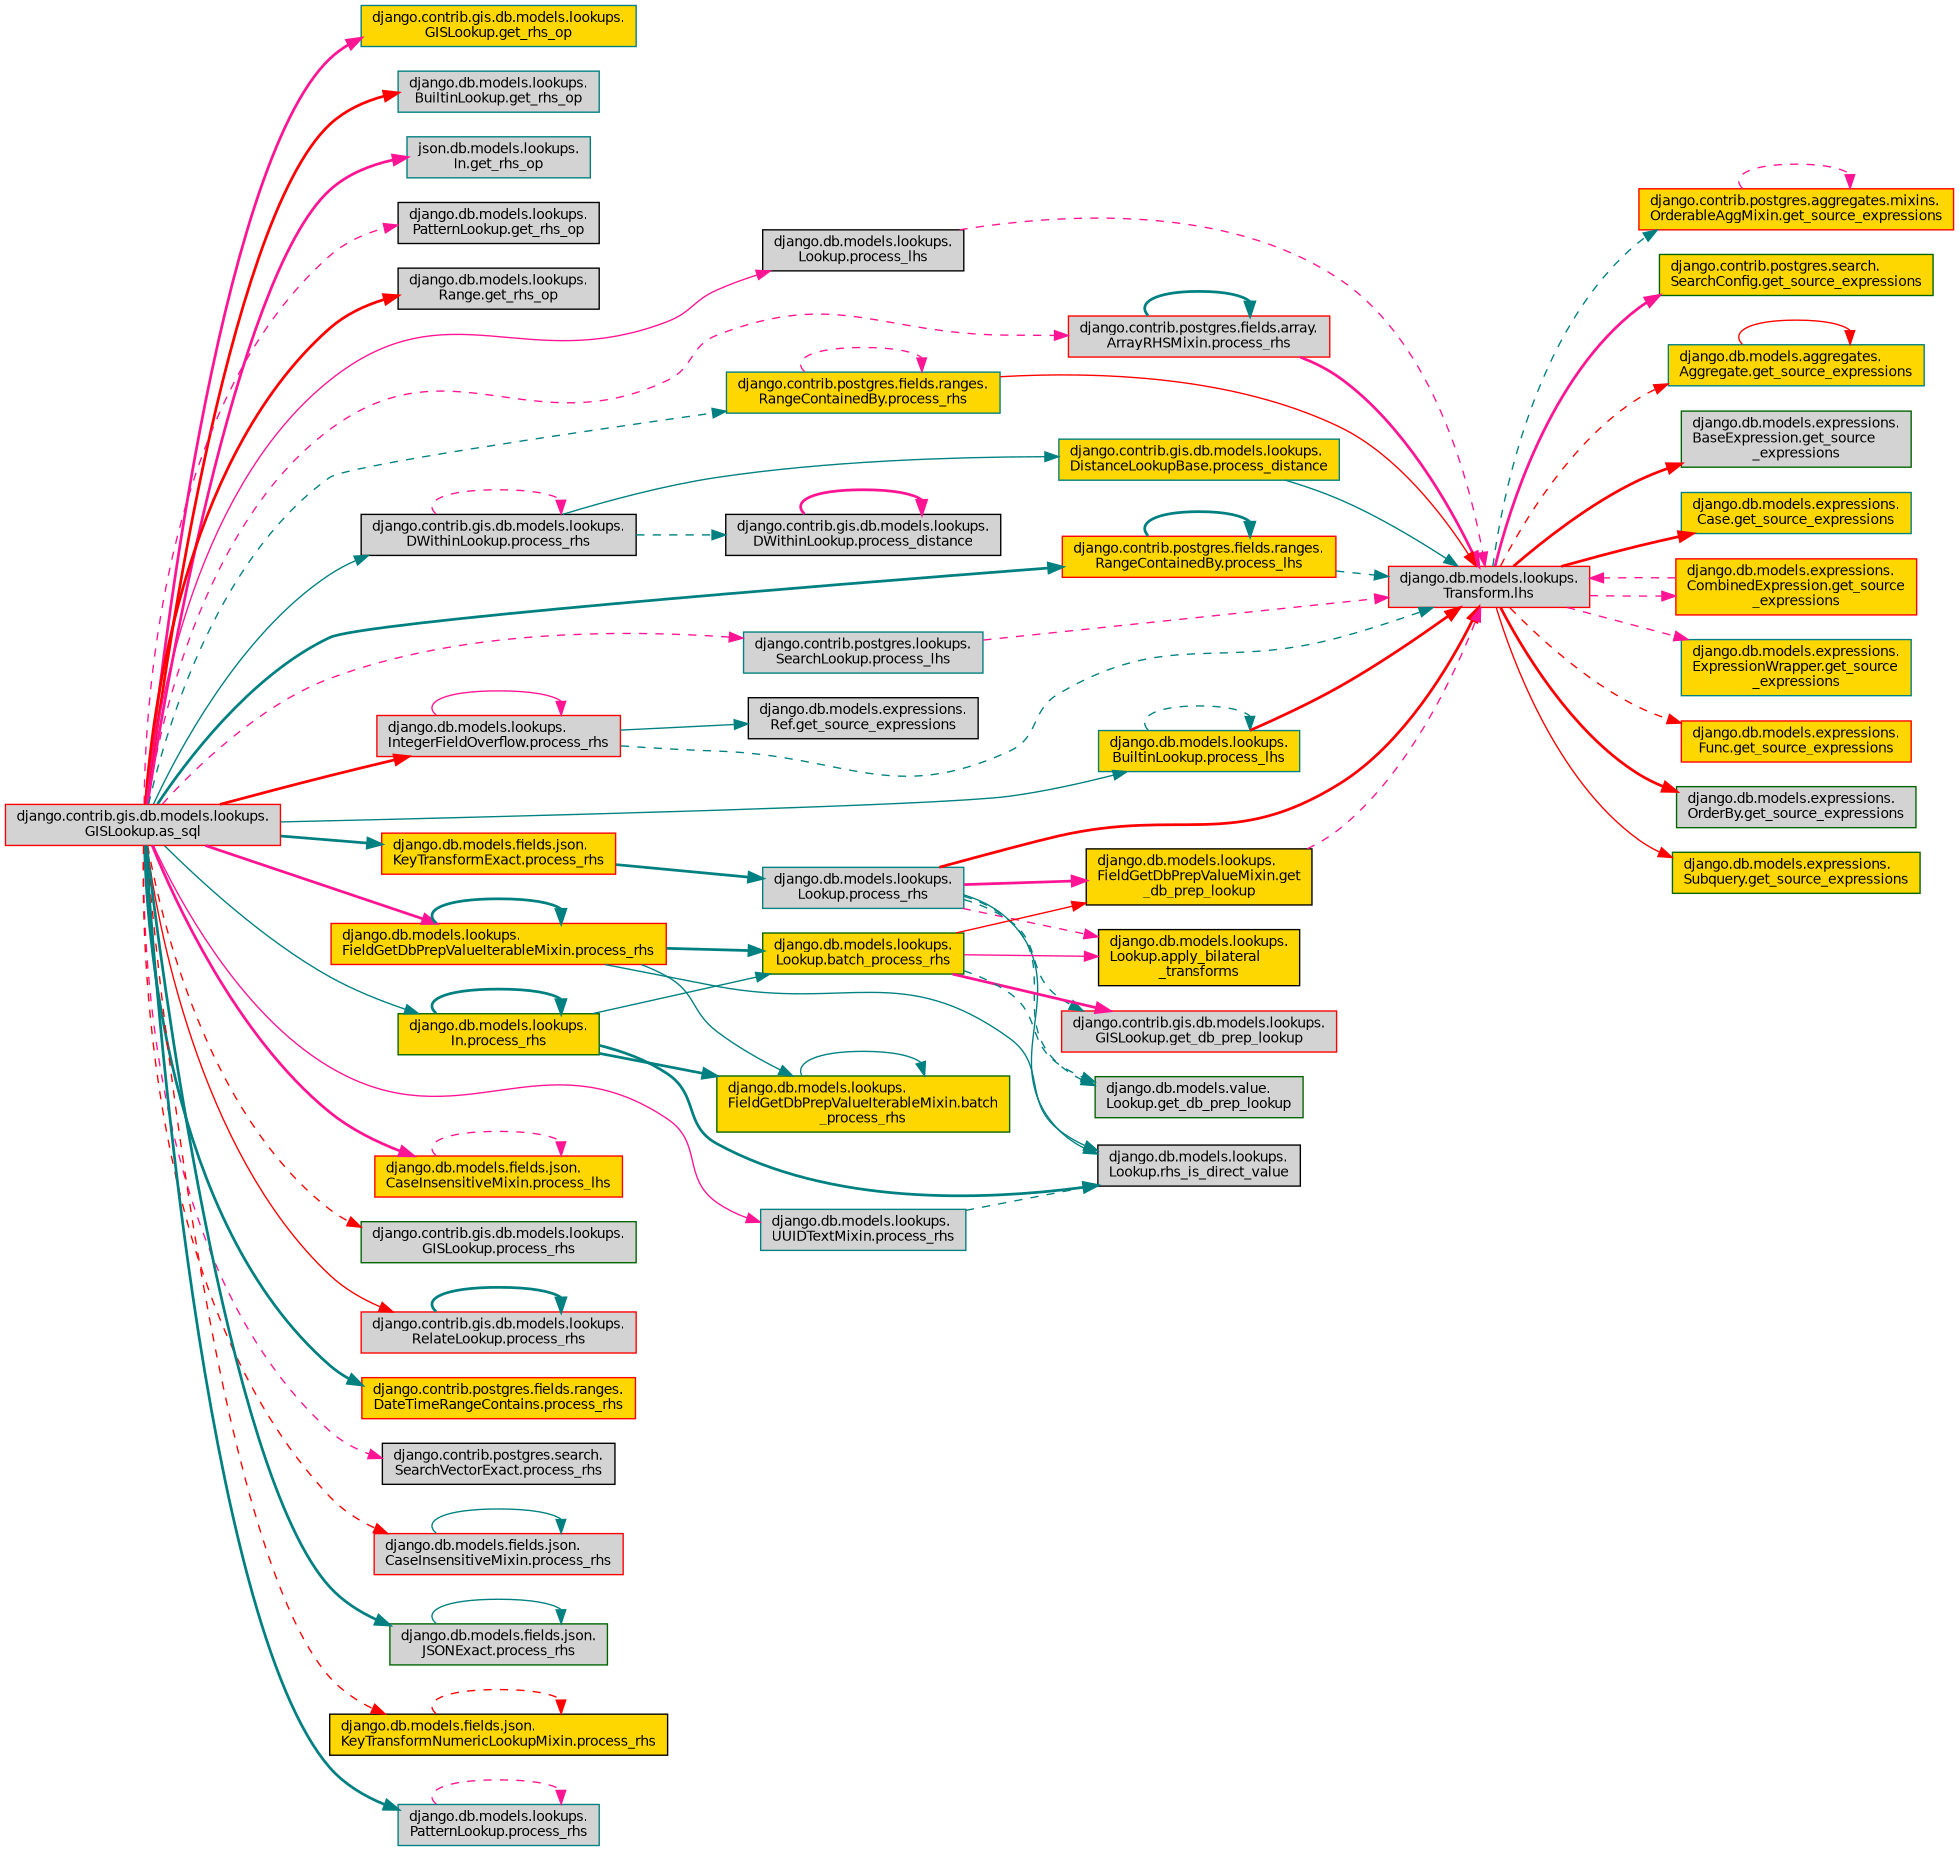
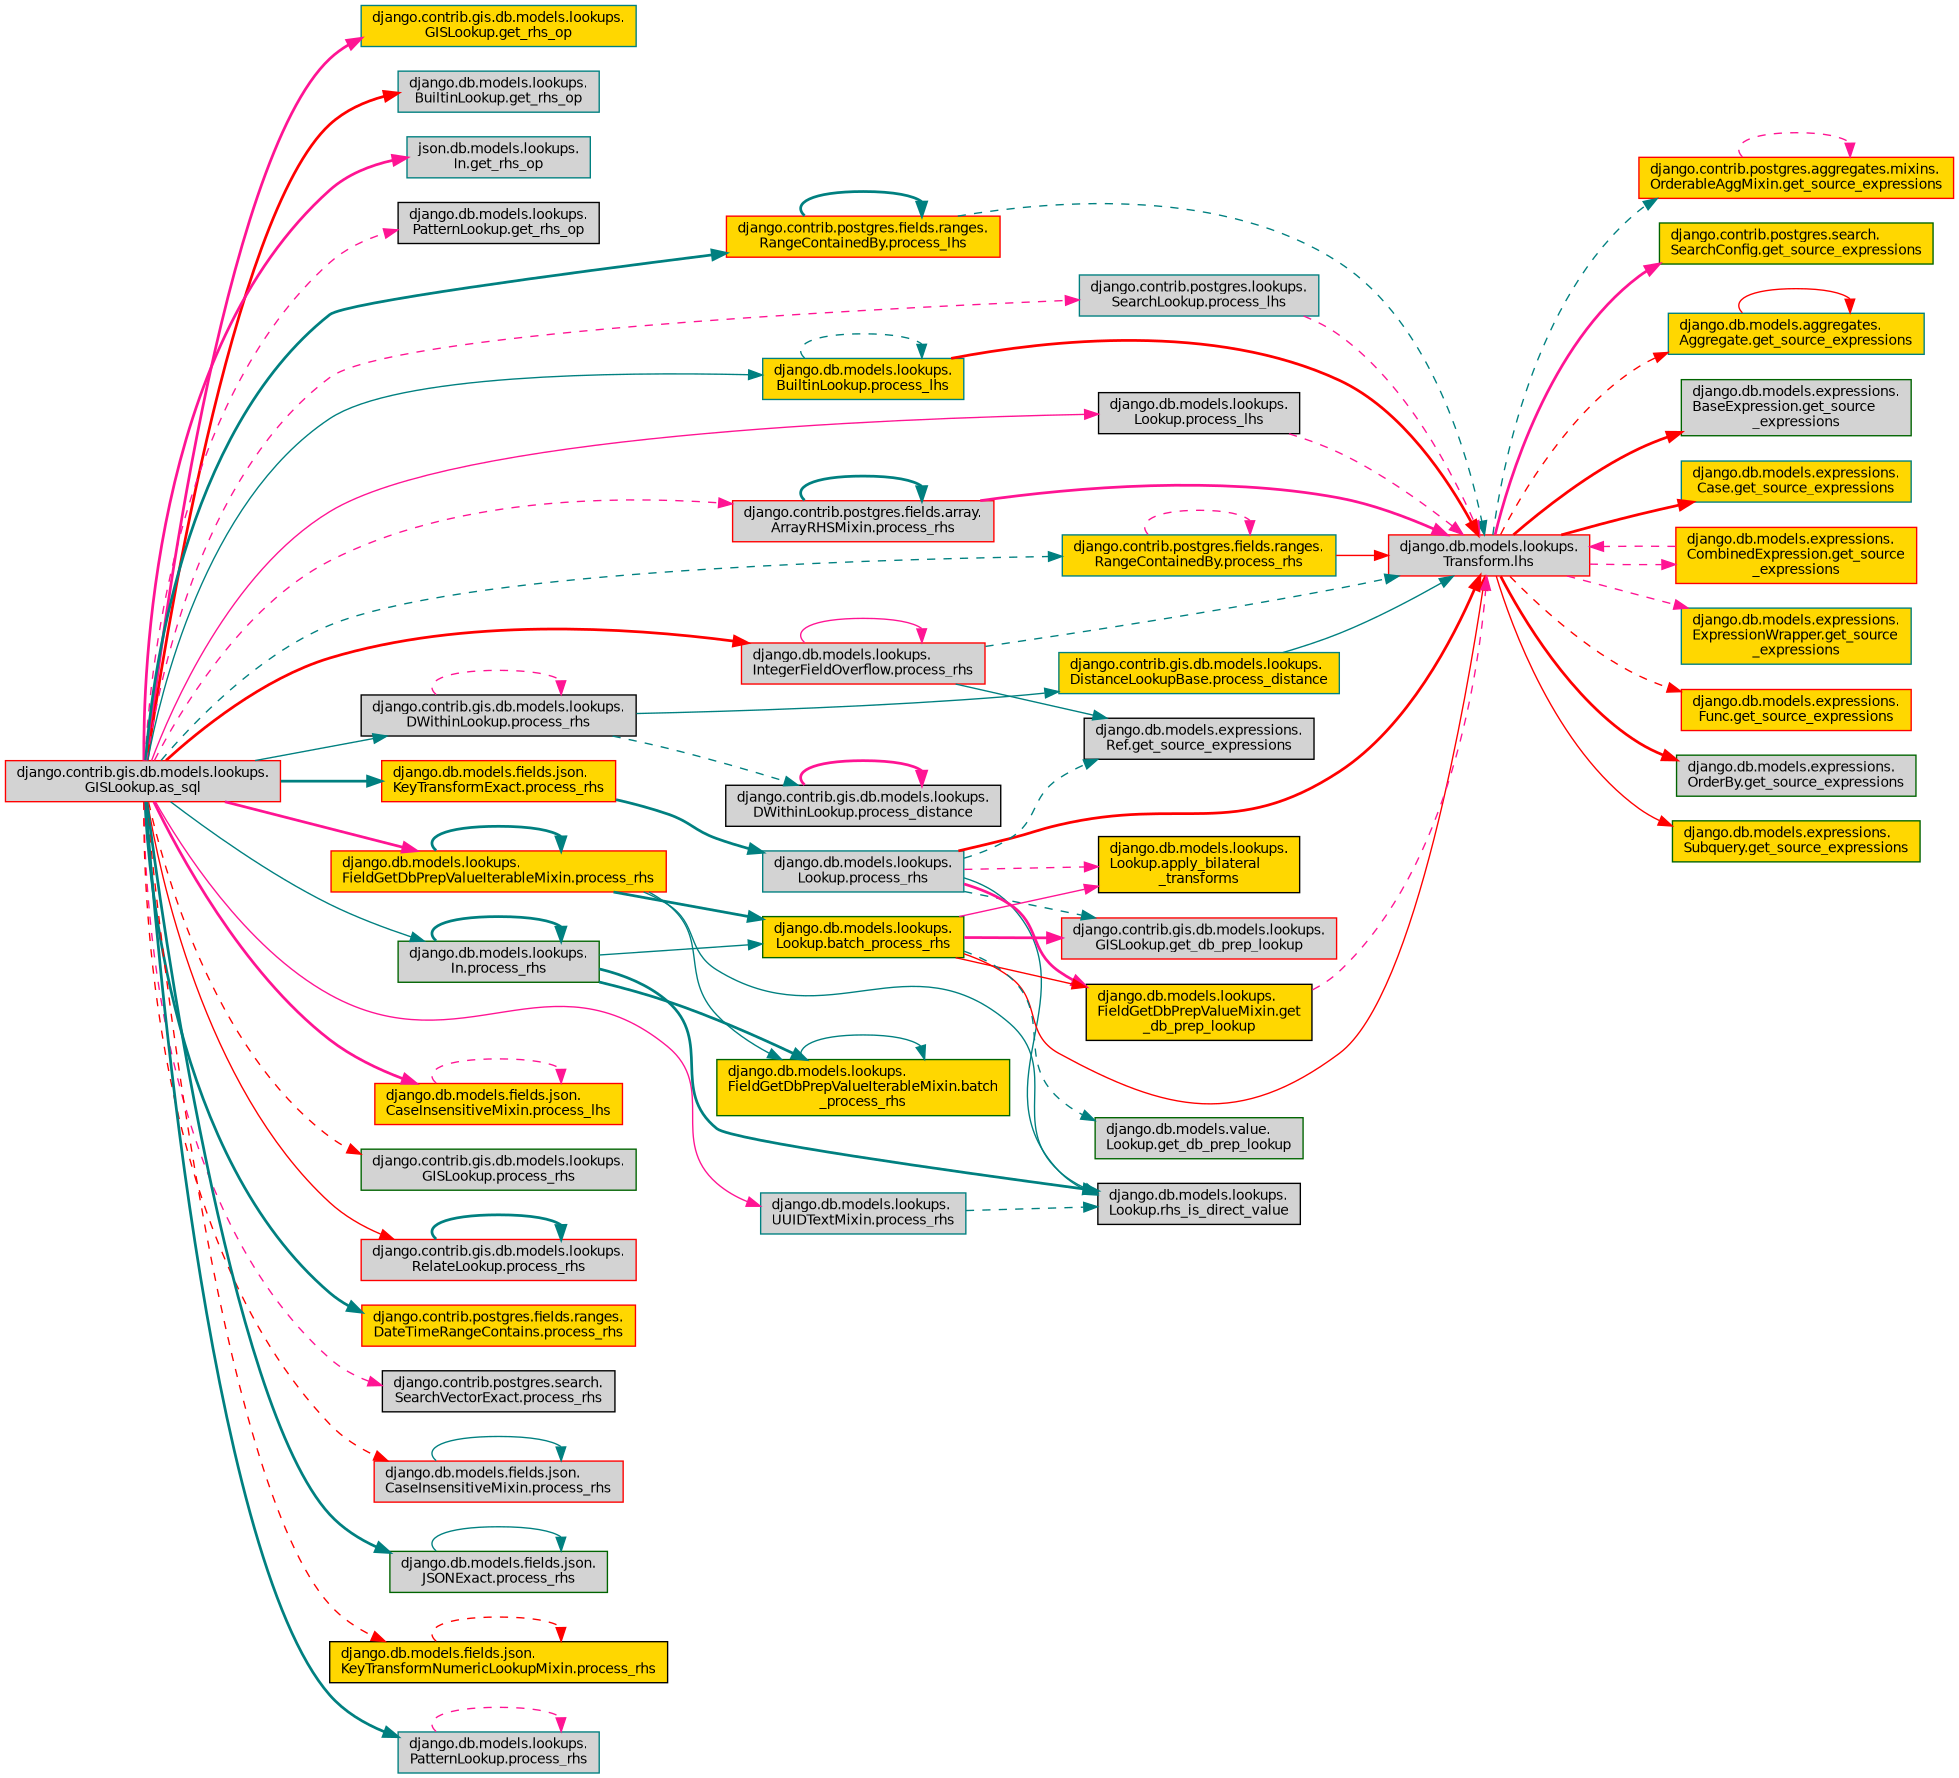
(499, 289) -> none
(1034, 981) -> (1030, 818)
(499, 1034) -> (499, 962)
none -> (1354, 1037)
